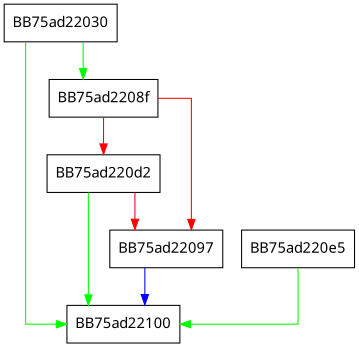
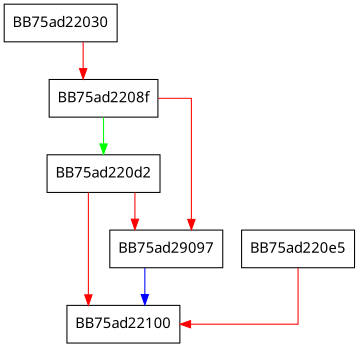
(83, 55) -> (83, 55)
(104, 131) -> (104, 131)
(26, 198) -> none
(88, 244) -> (88, 244)
(166, 249) -> (166, 249)
(272, 324) -> (272, 324)
